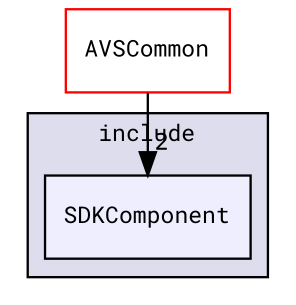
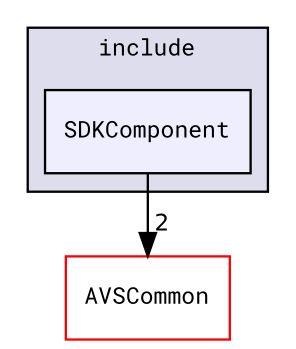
(148, 127) -> (148, 206)
